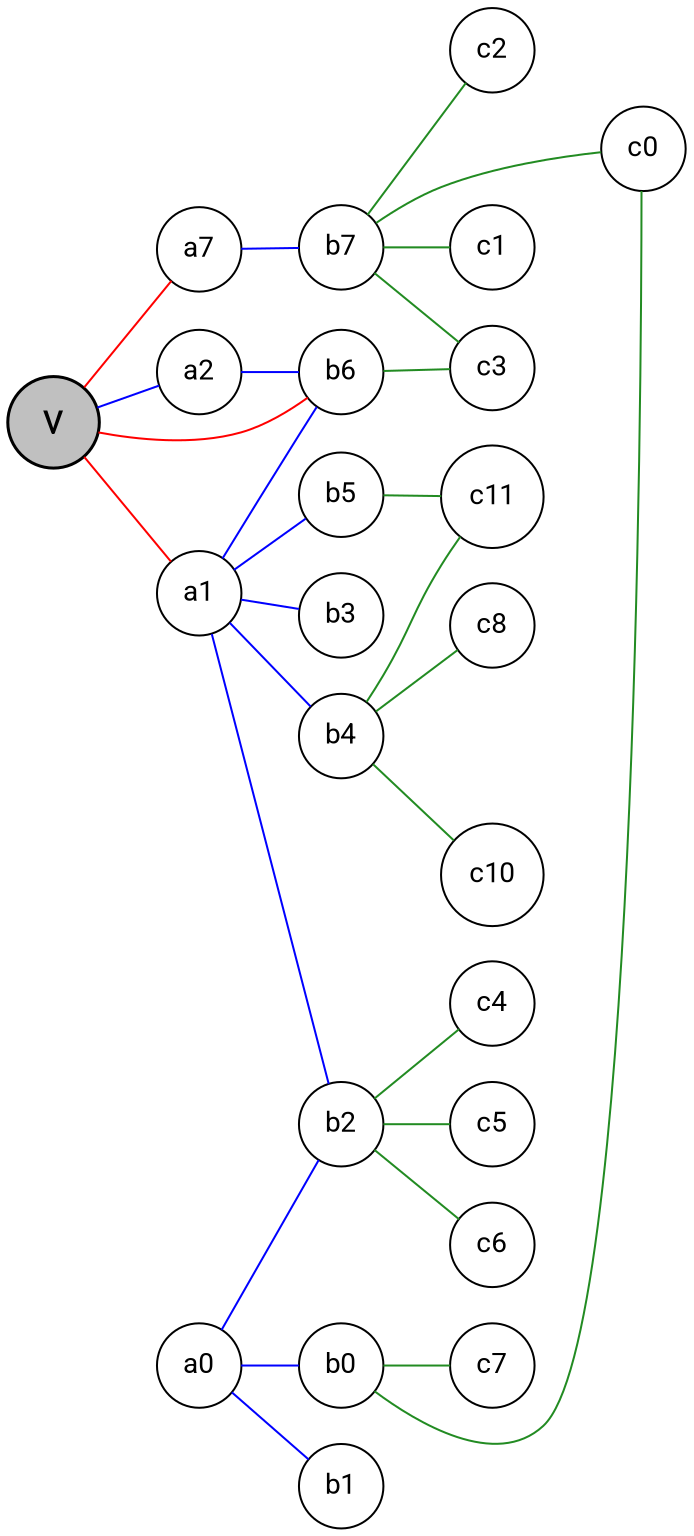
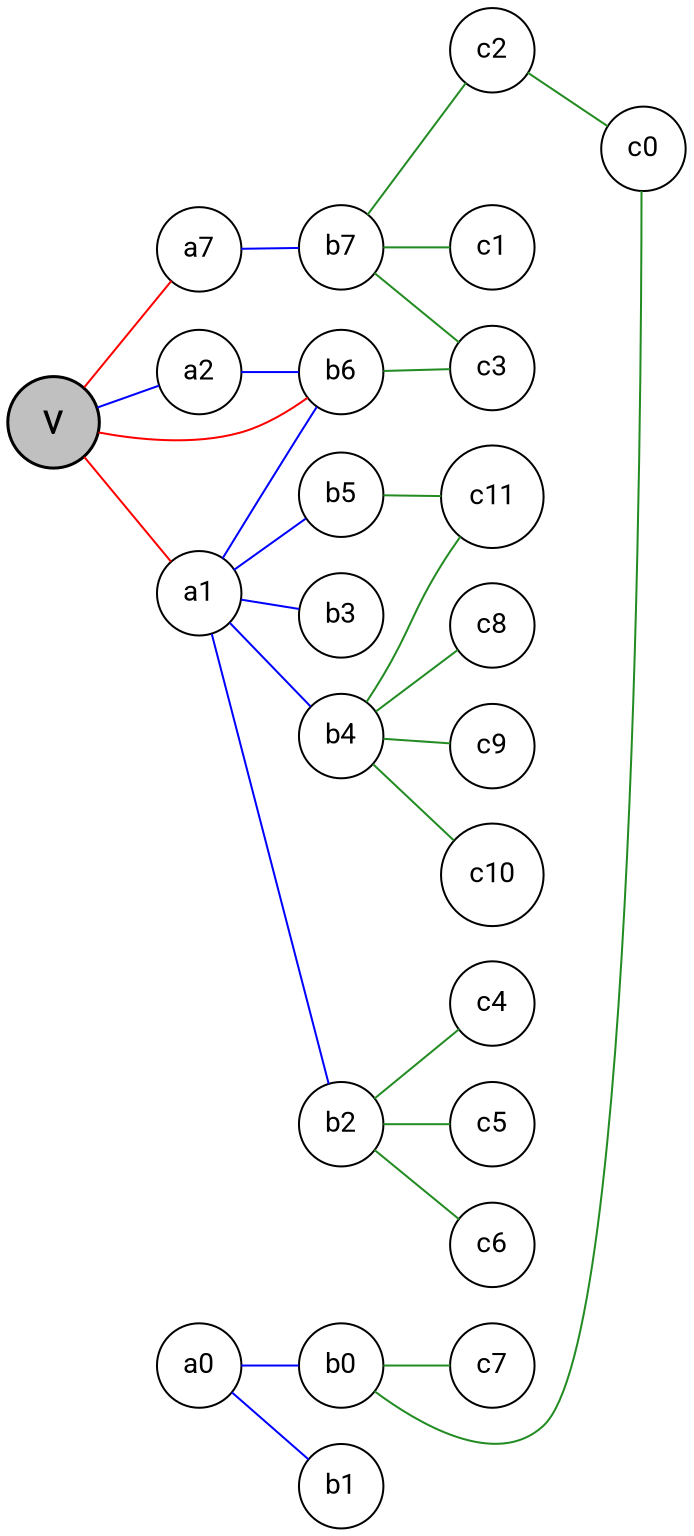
(484, 173) -> (568, 99)
none -> (492, 746)
(270, 1245) -> none
